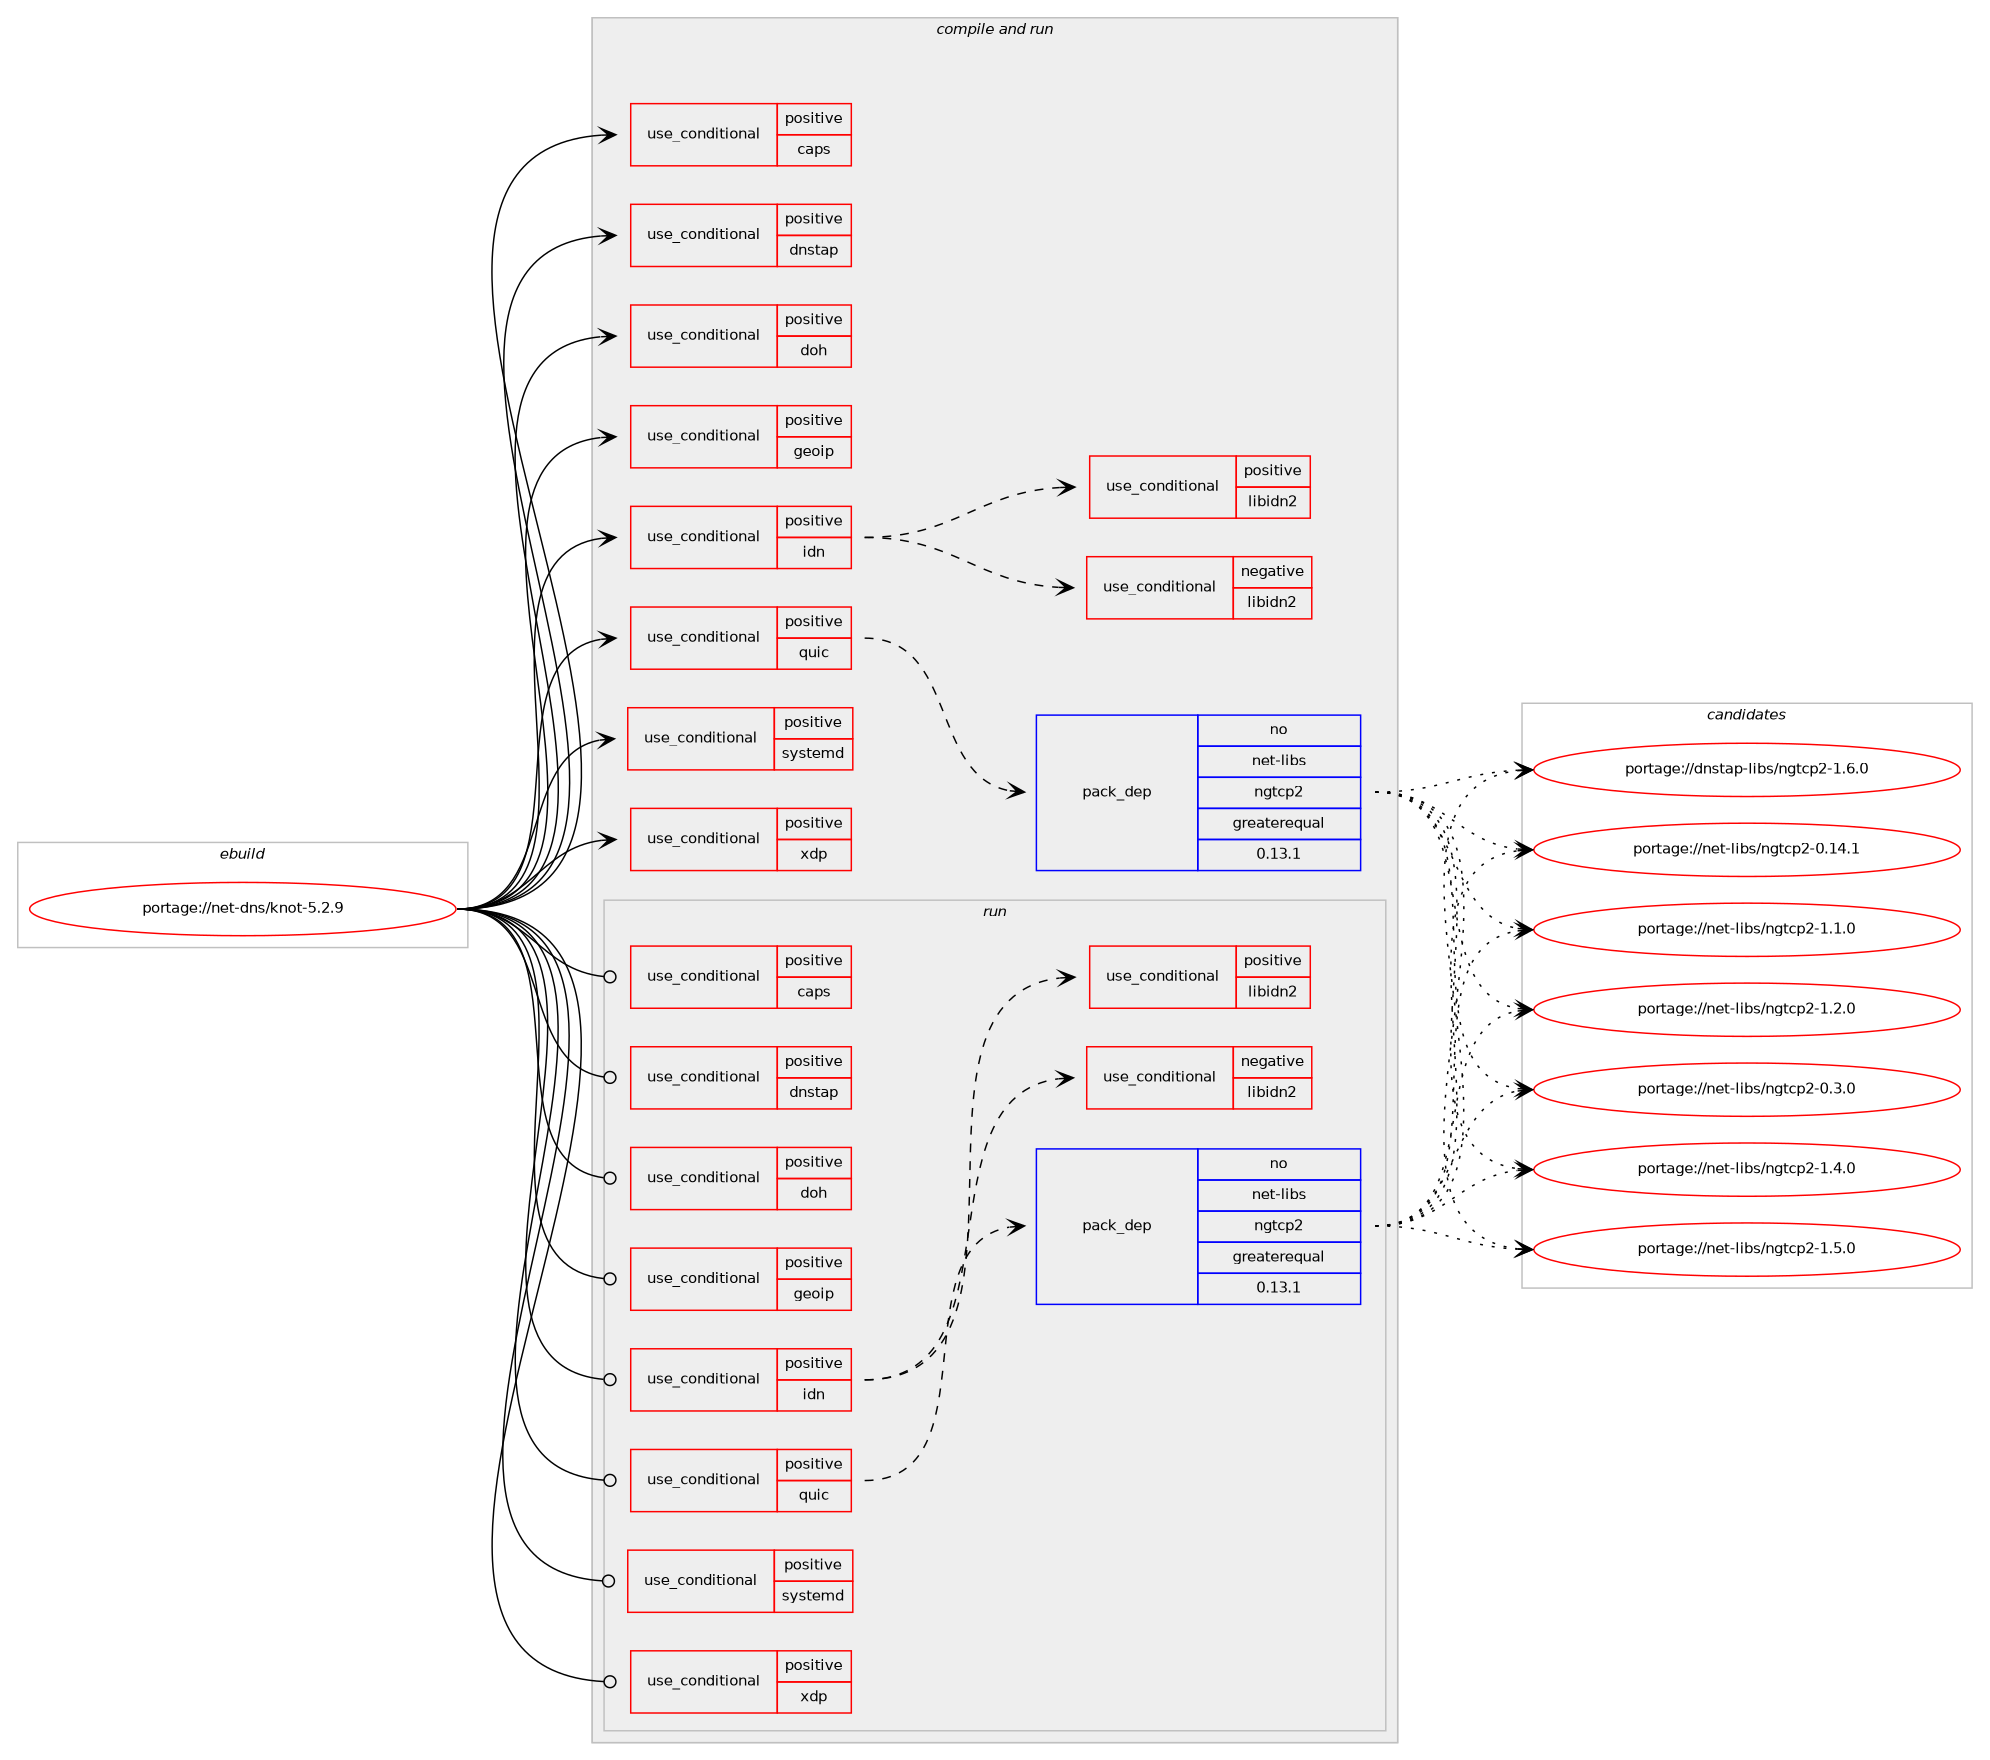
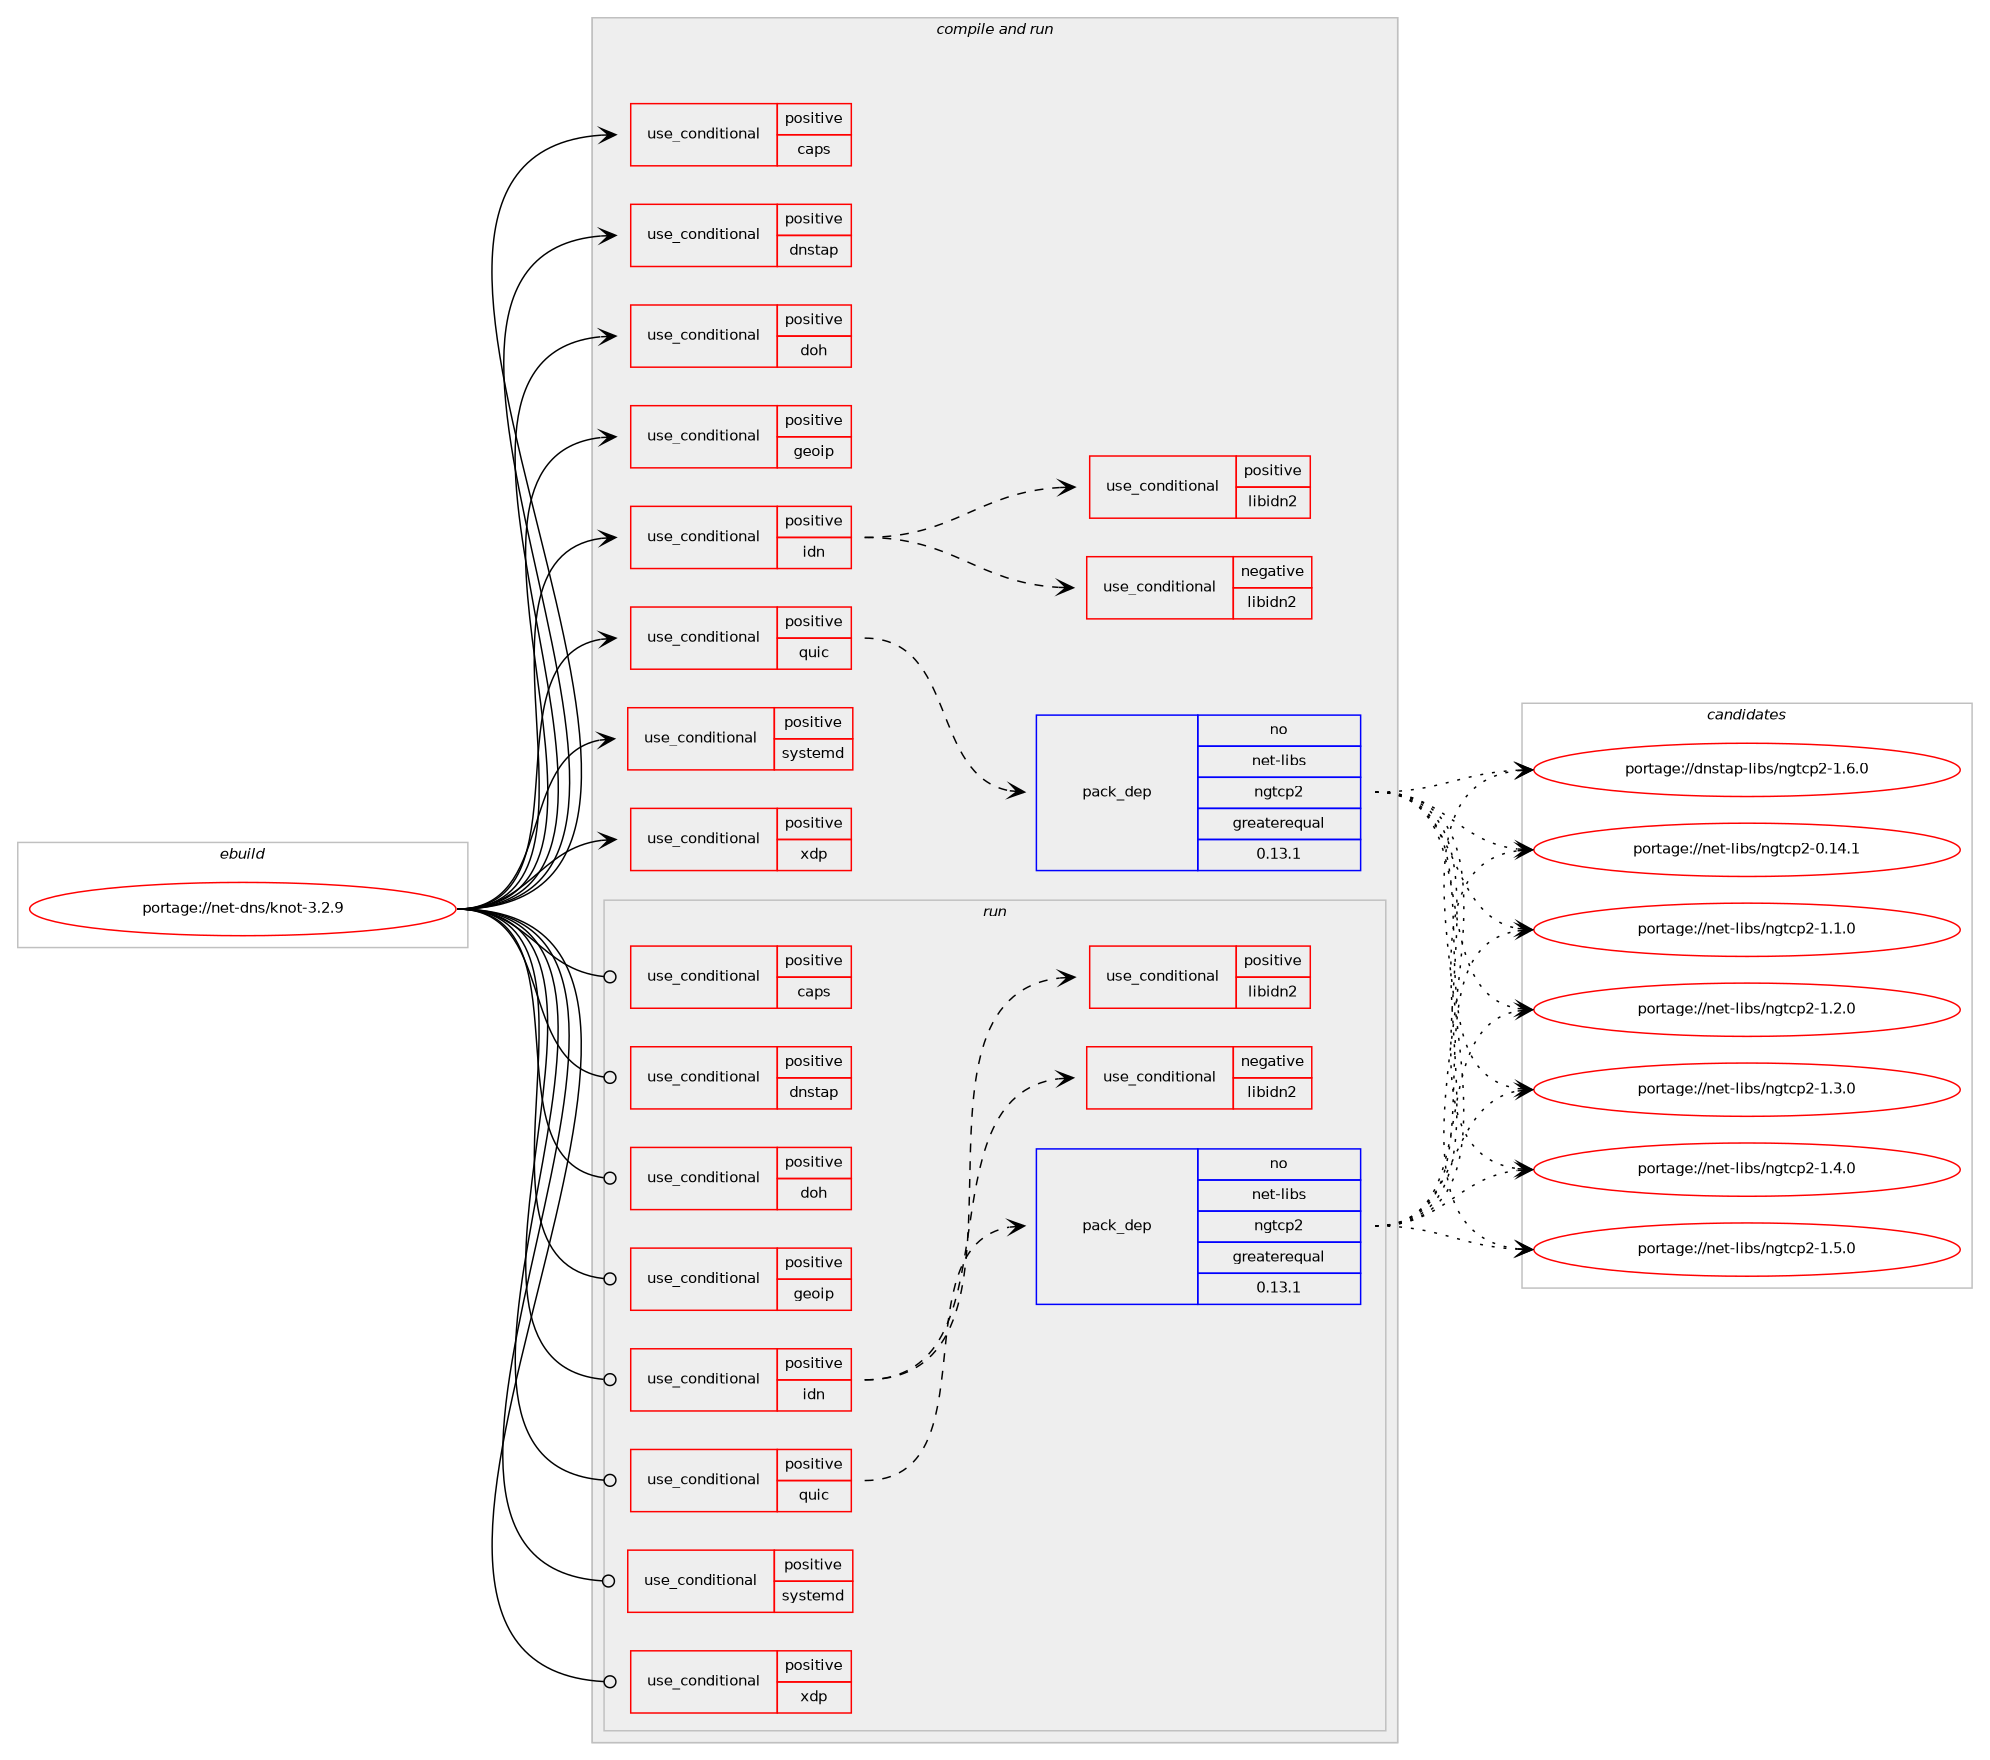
(243, 909) -> (243, 909)
(1747, 1090) -> (1747, 1090)
